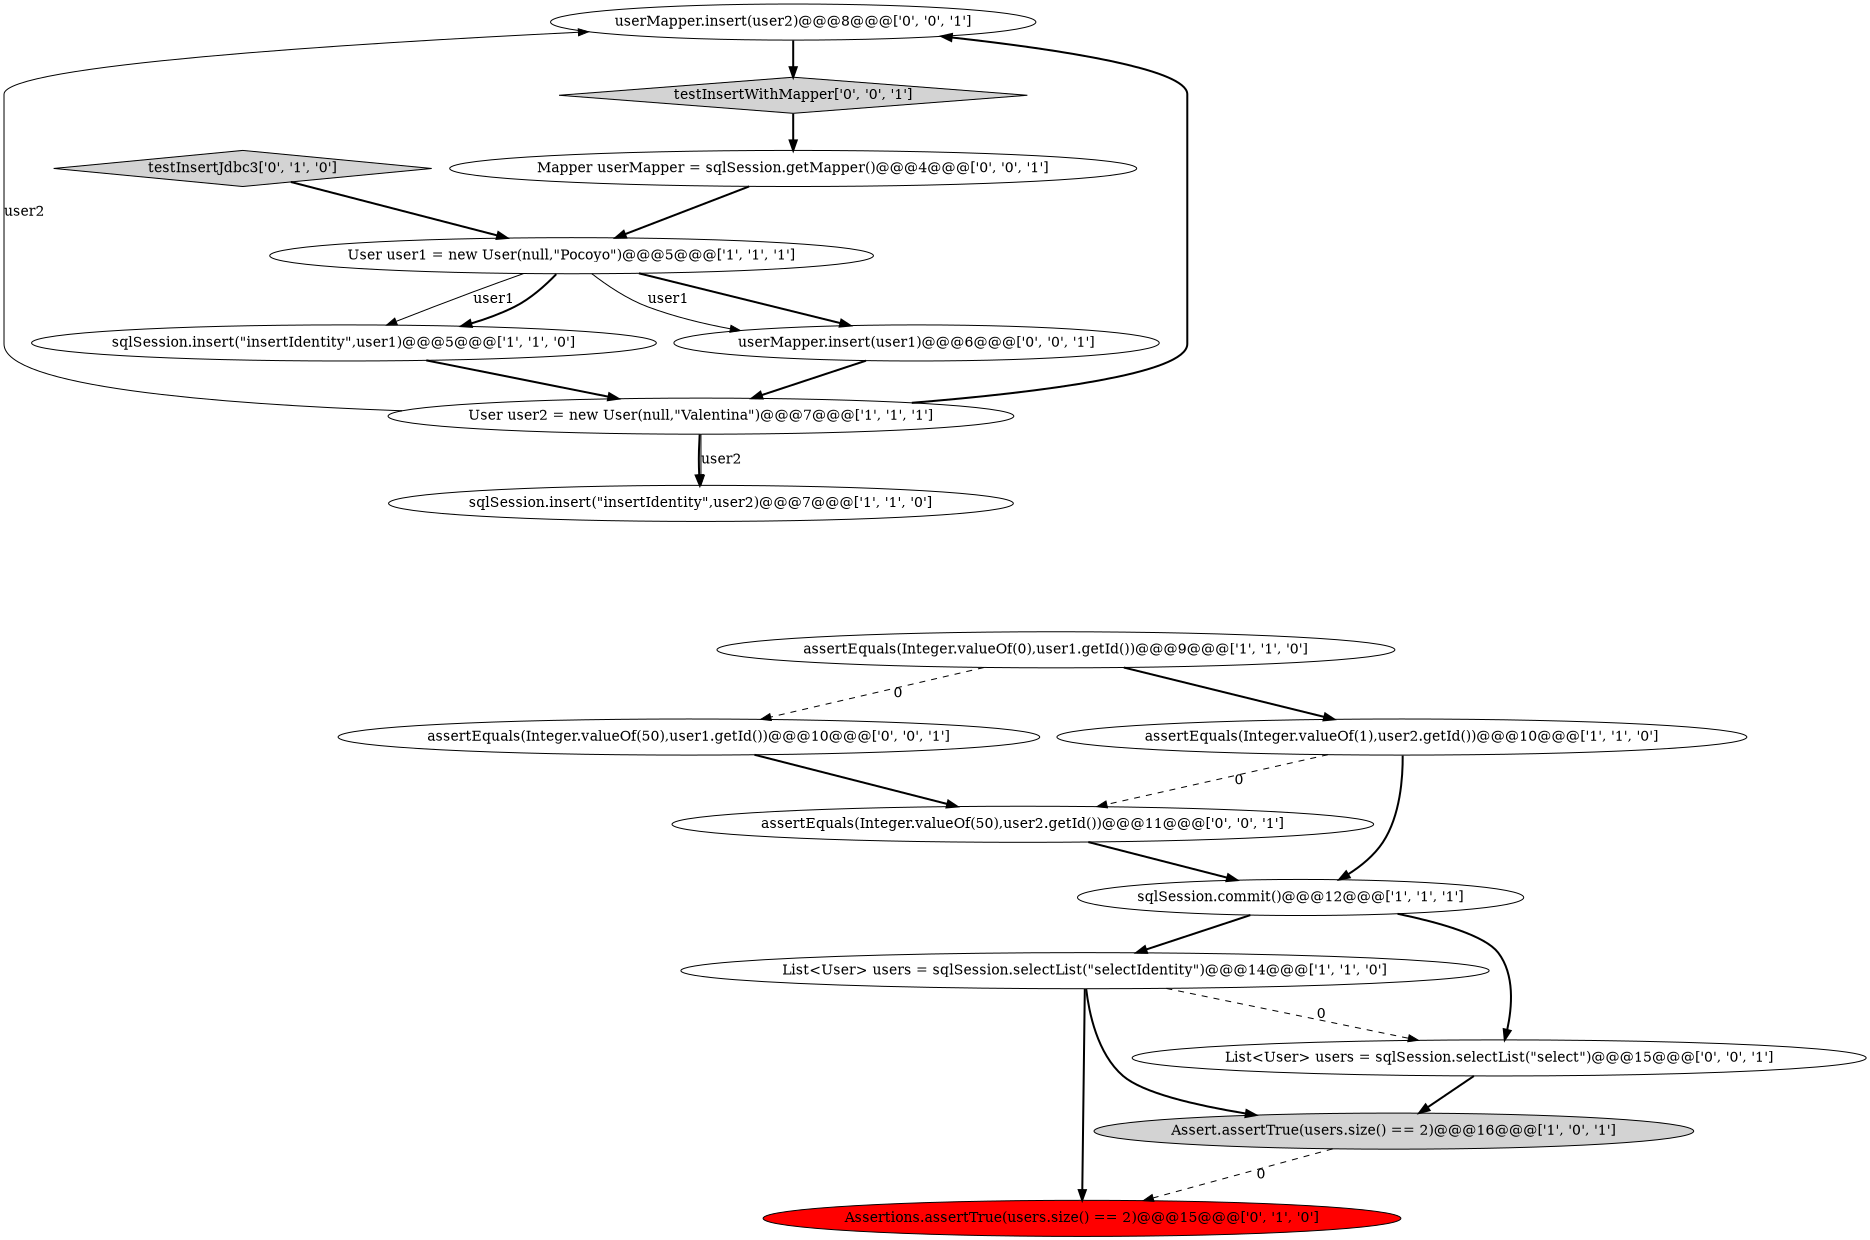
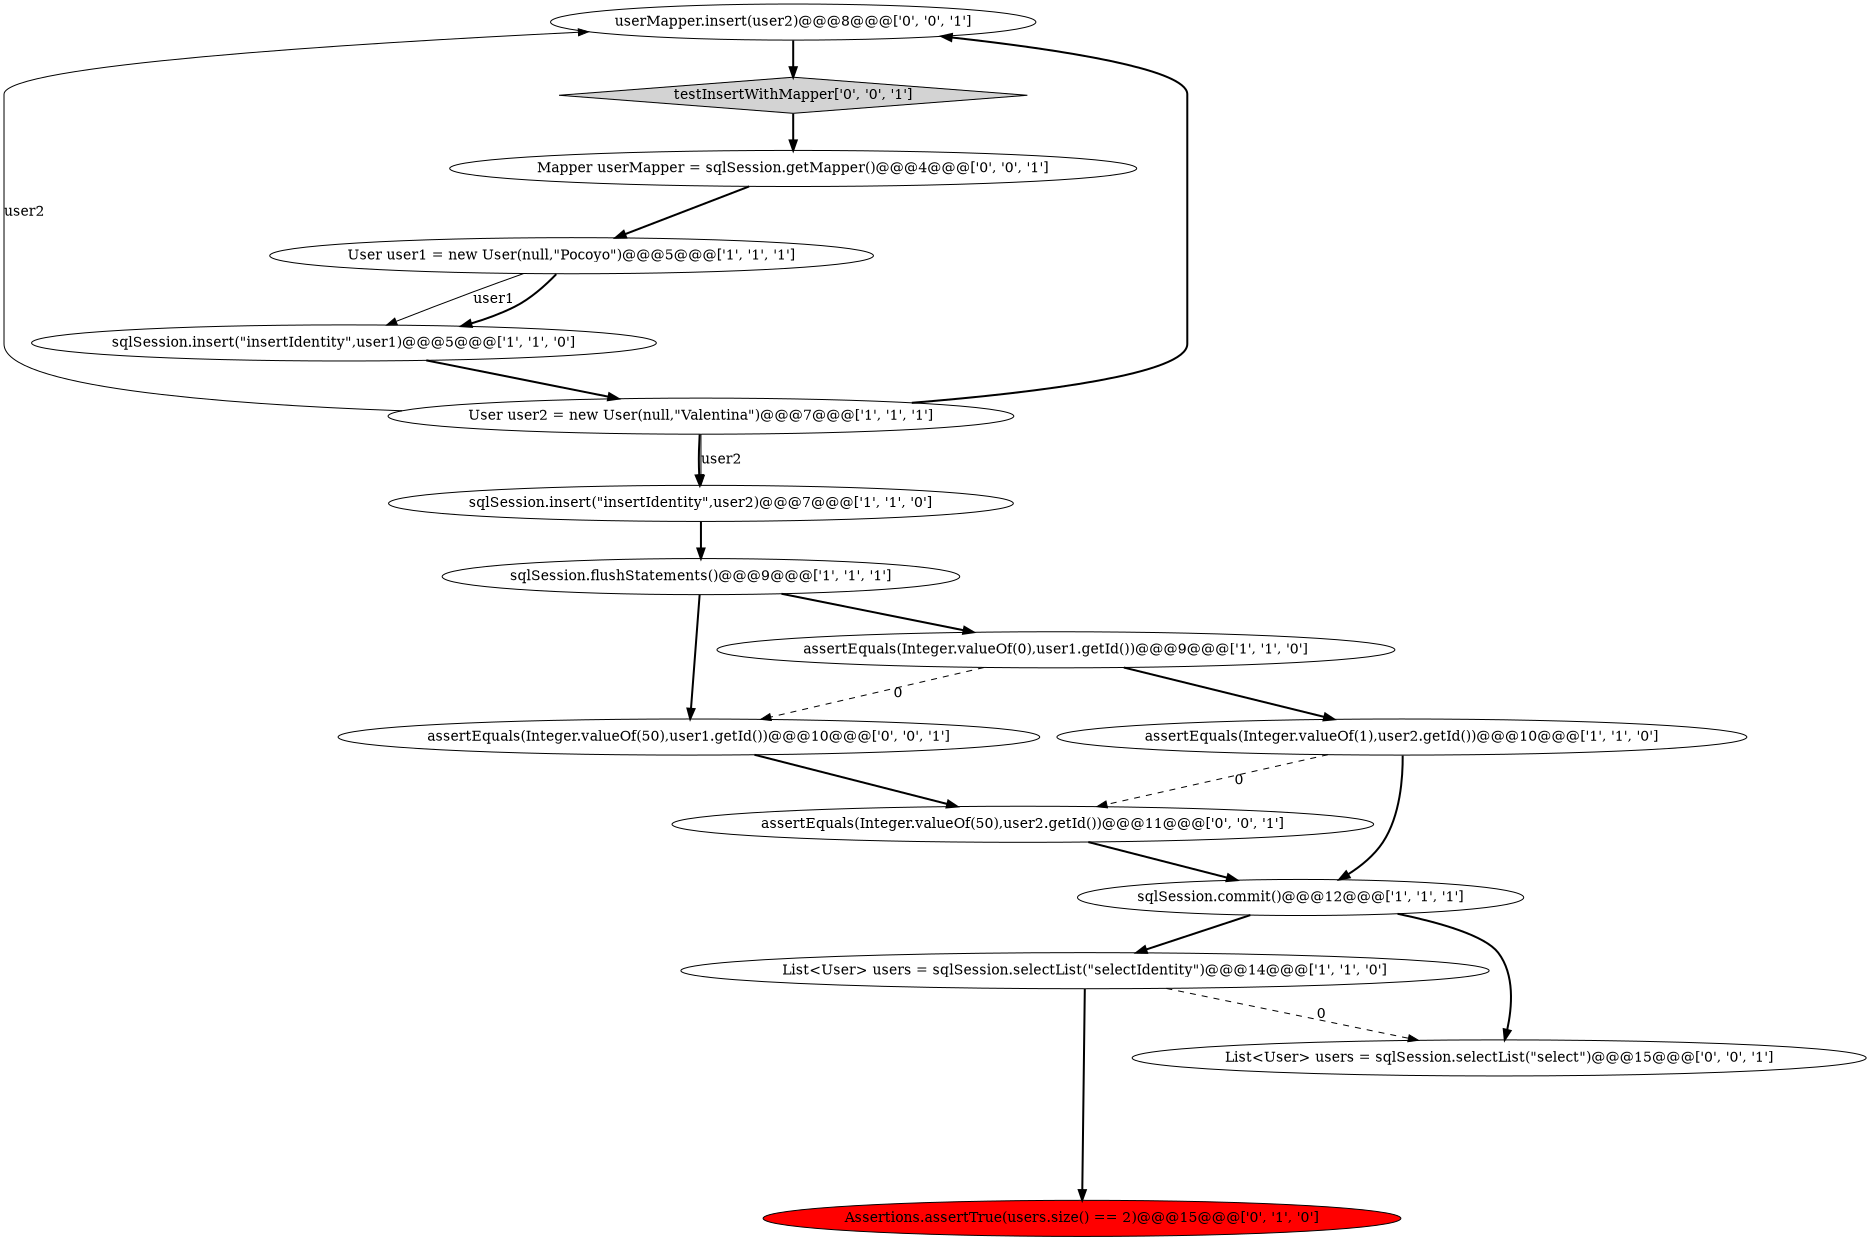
(243, 168) -> none
(917, 343) -> none
none -> (701, 577)
(1394, 1131) -> none
